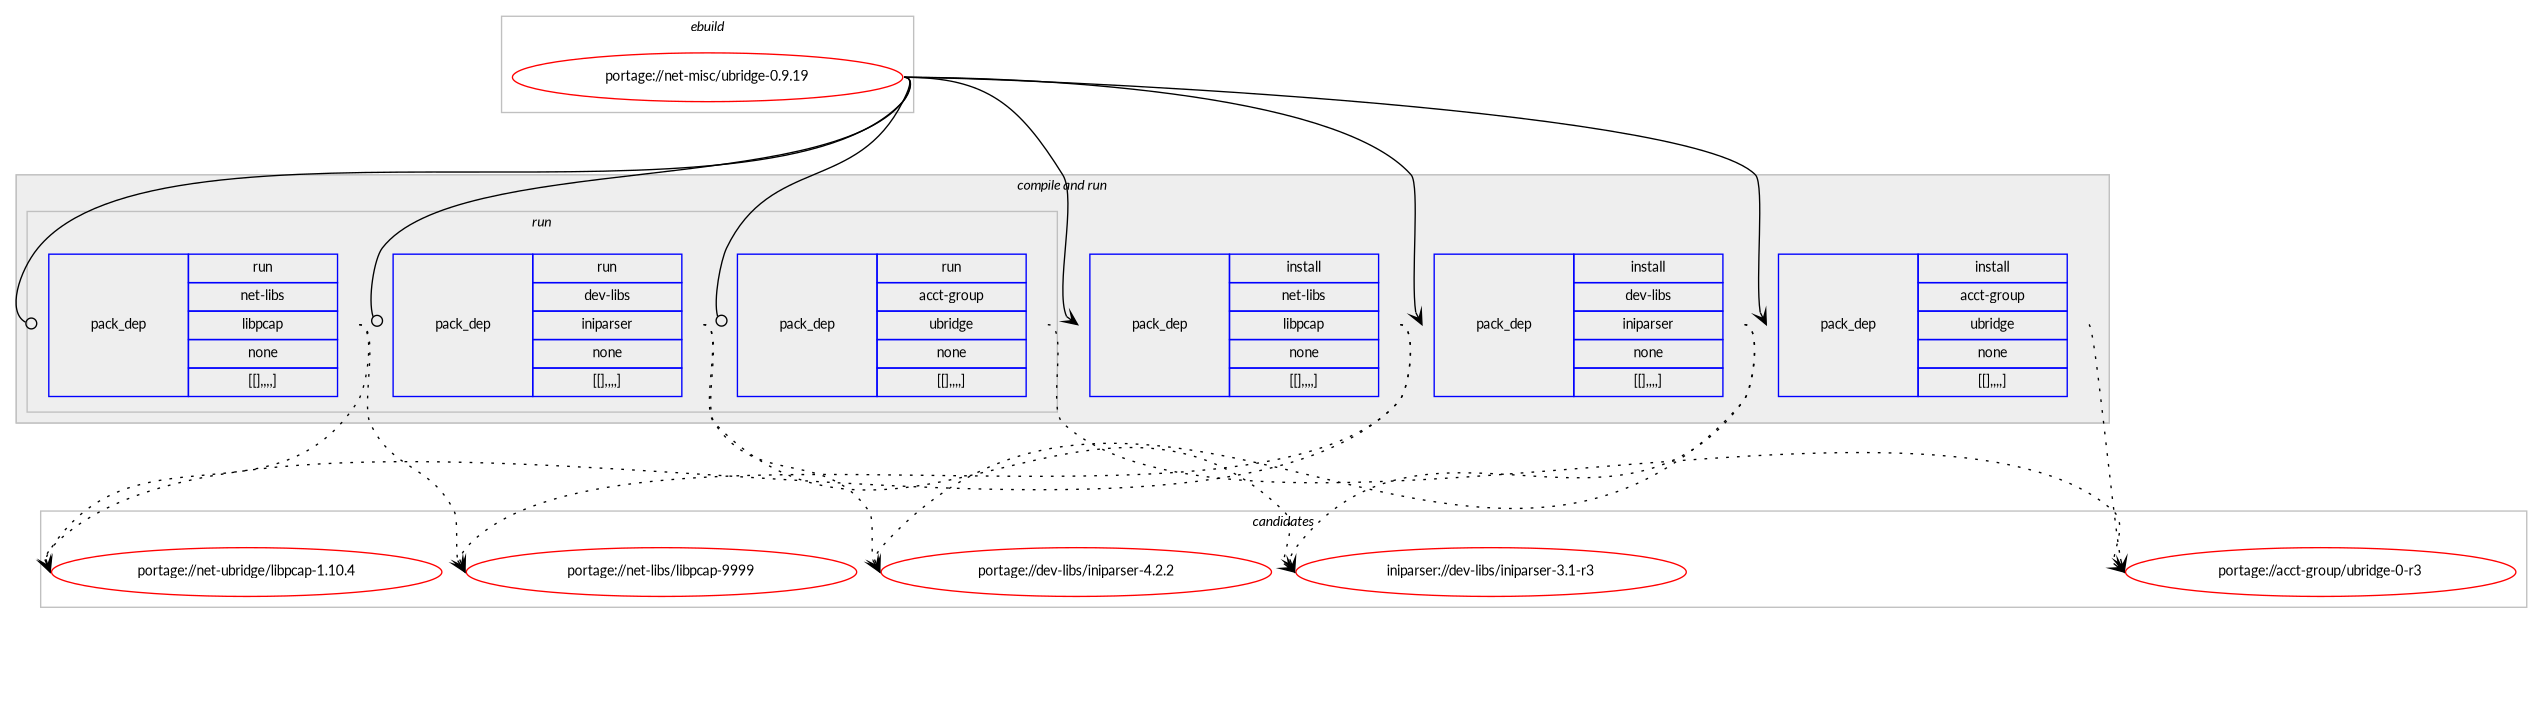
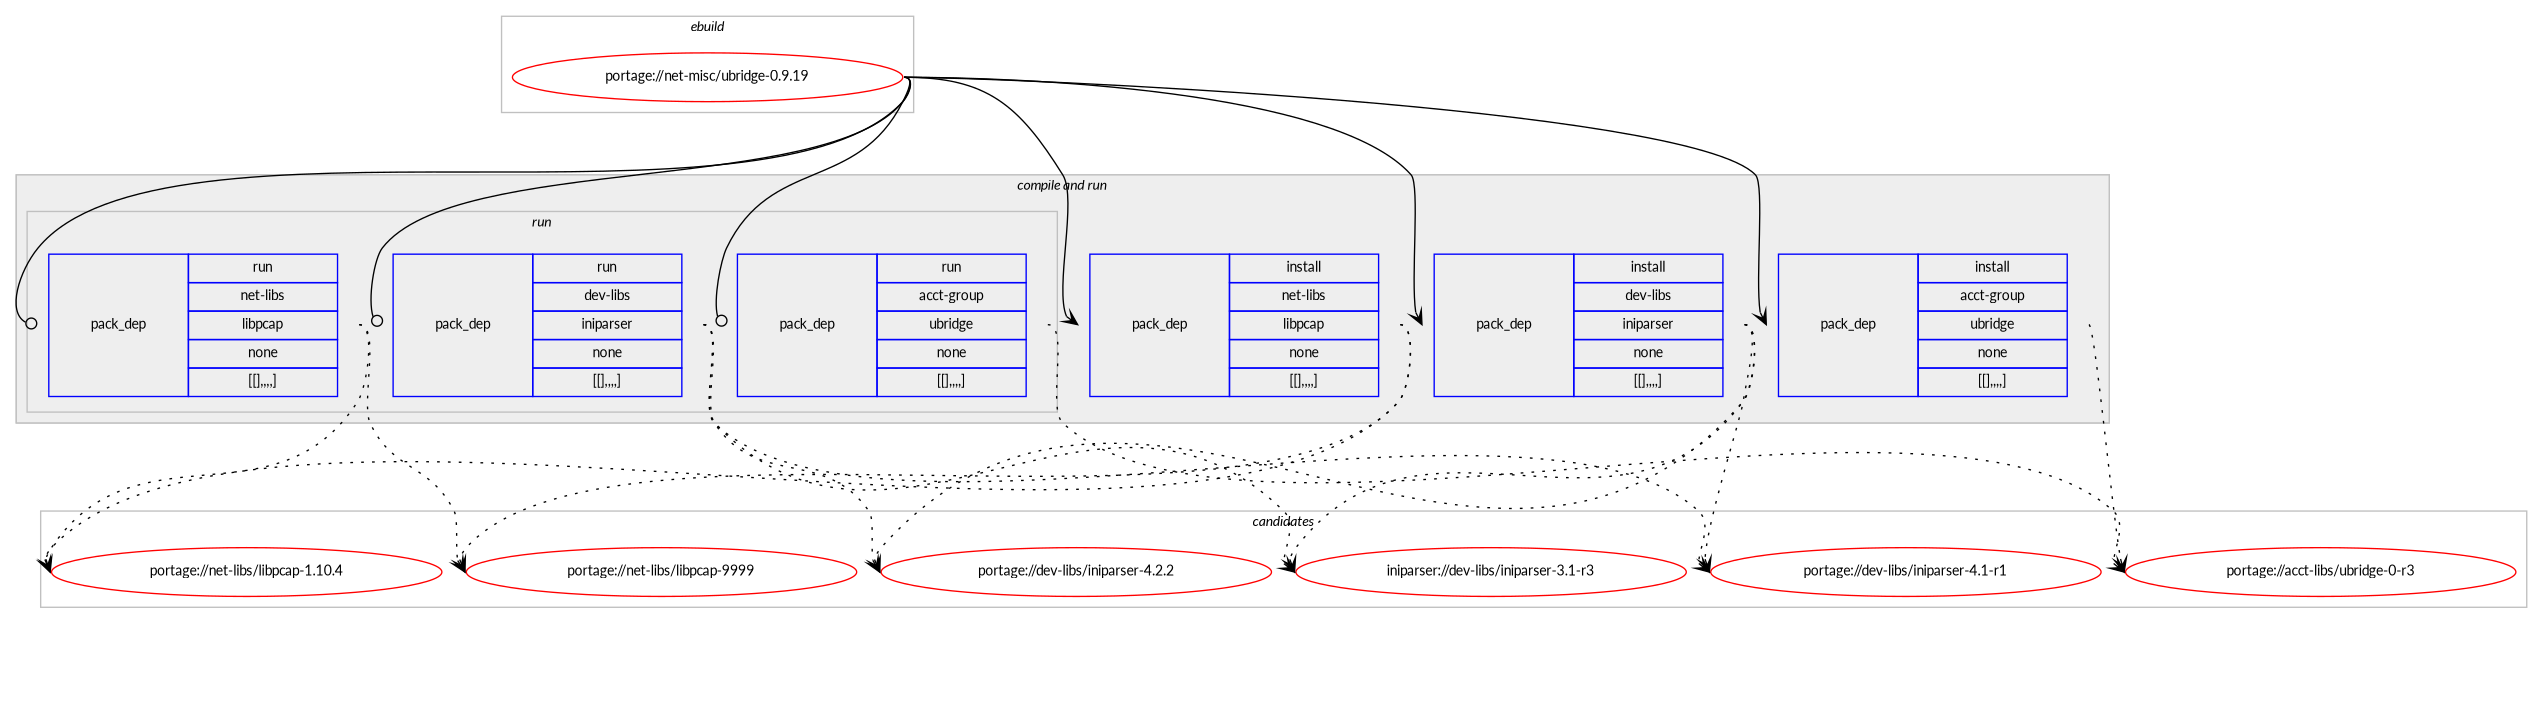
(247, 572) -> (247, 572)
none -> (1906, 572)
(2321, 572) -> (2321, 572)
